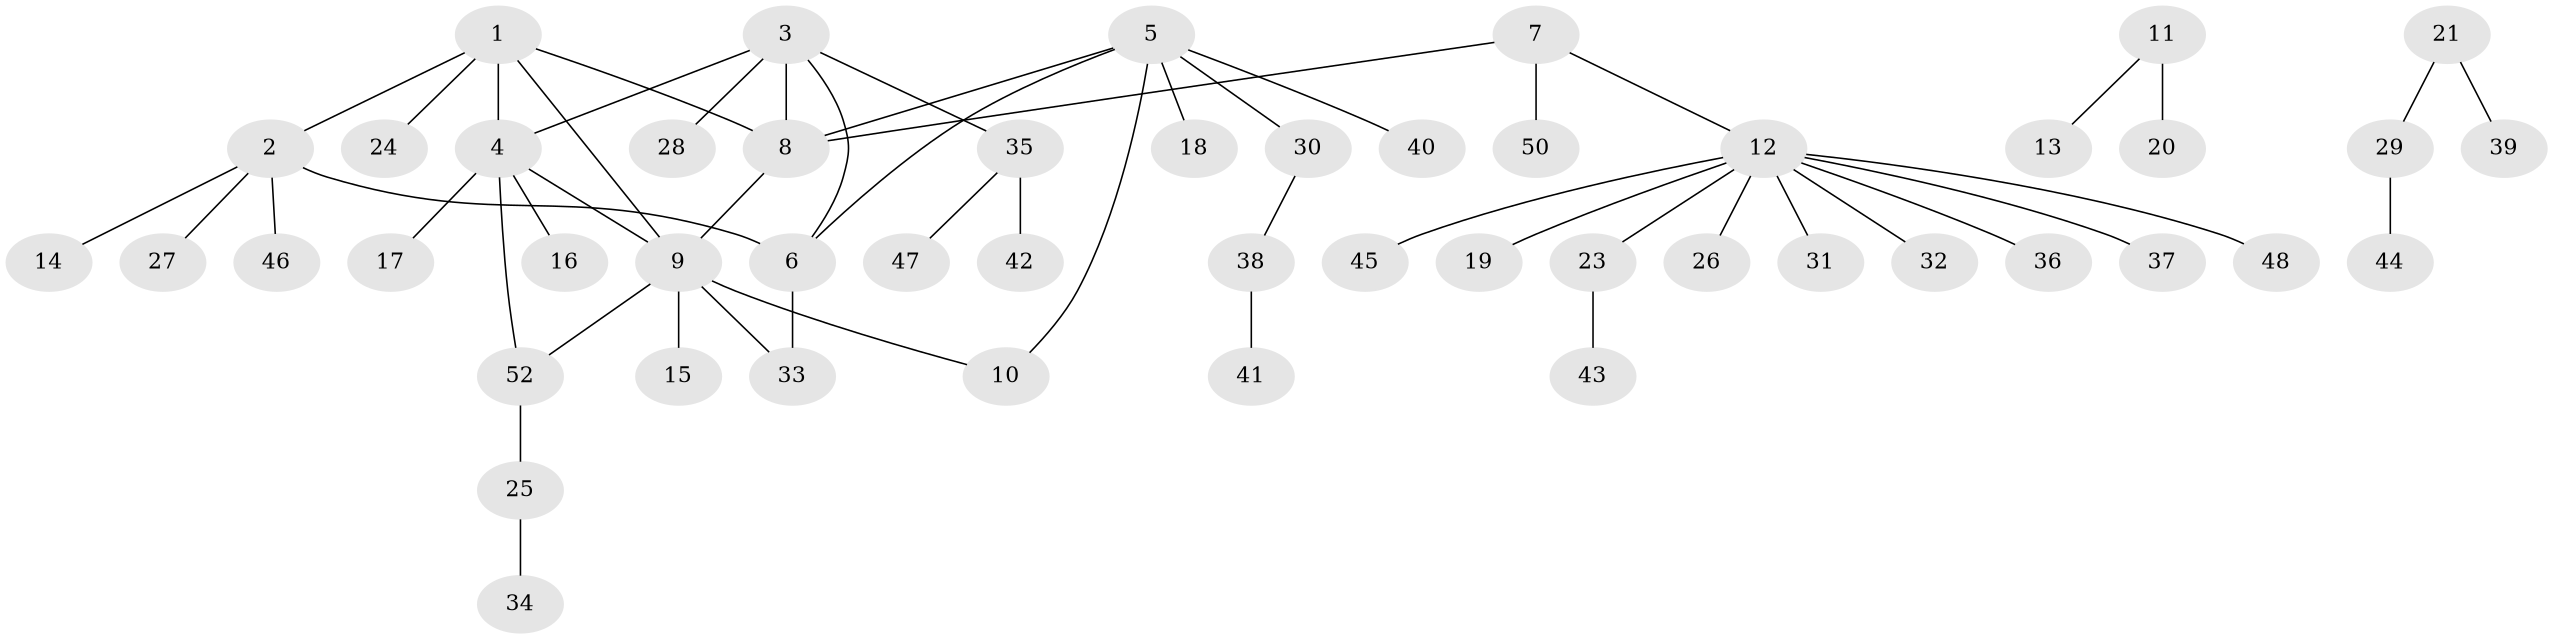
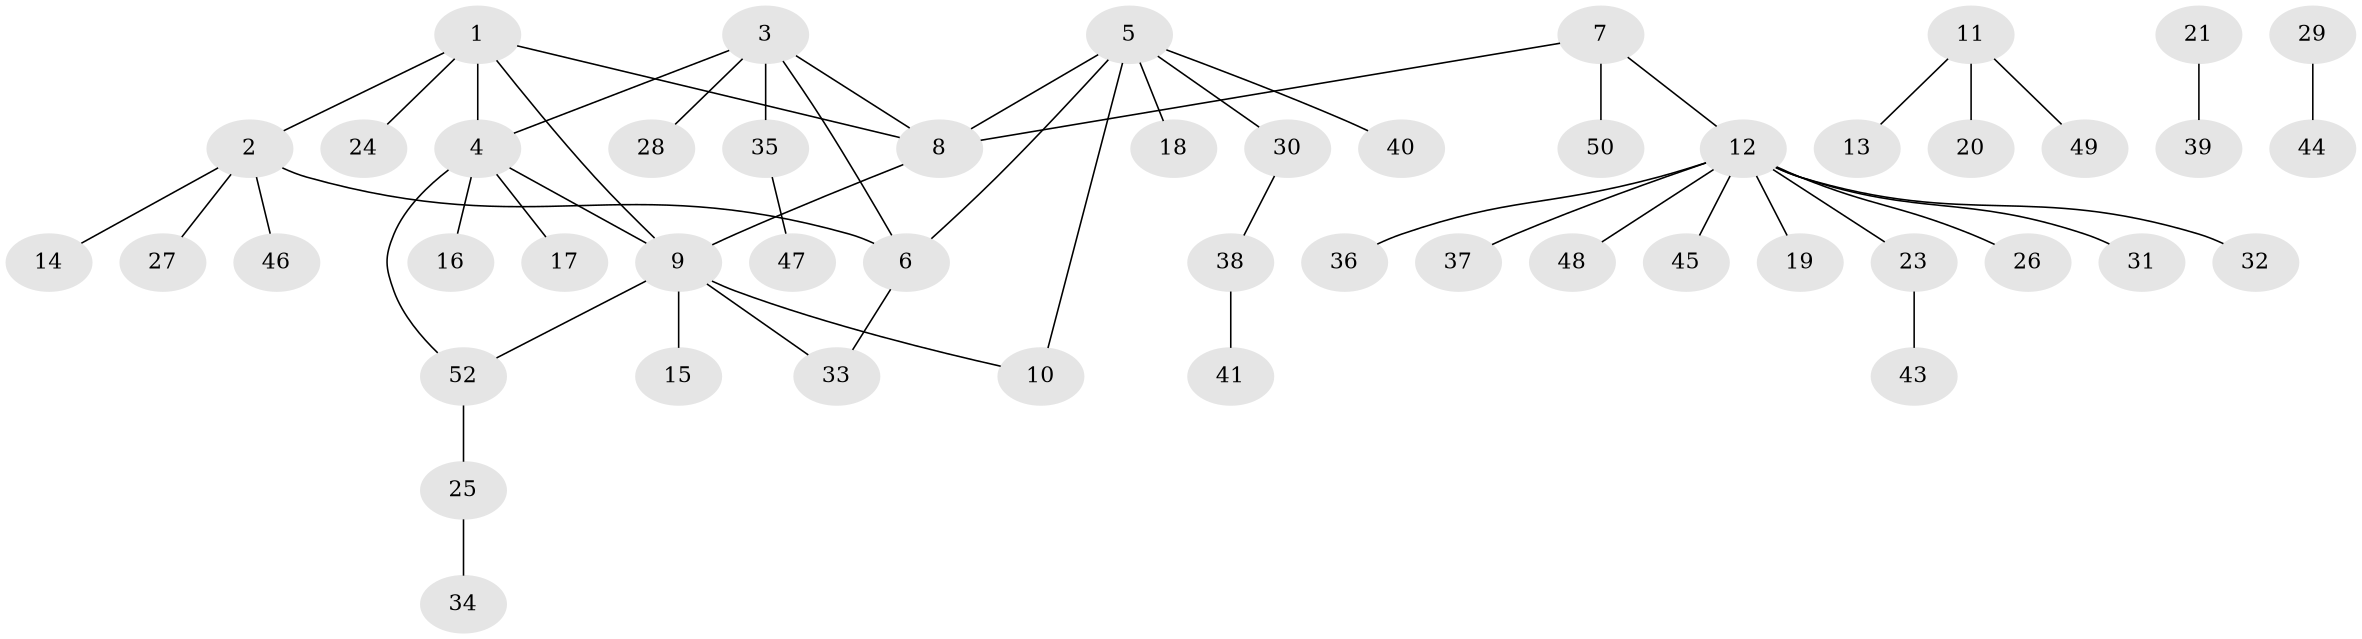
(2419, 92) -> none
none -> (2085, 149)
(1020, 263) -> none
